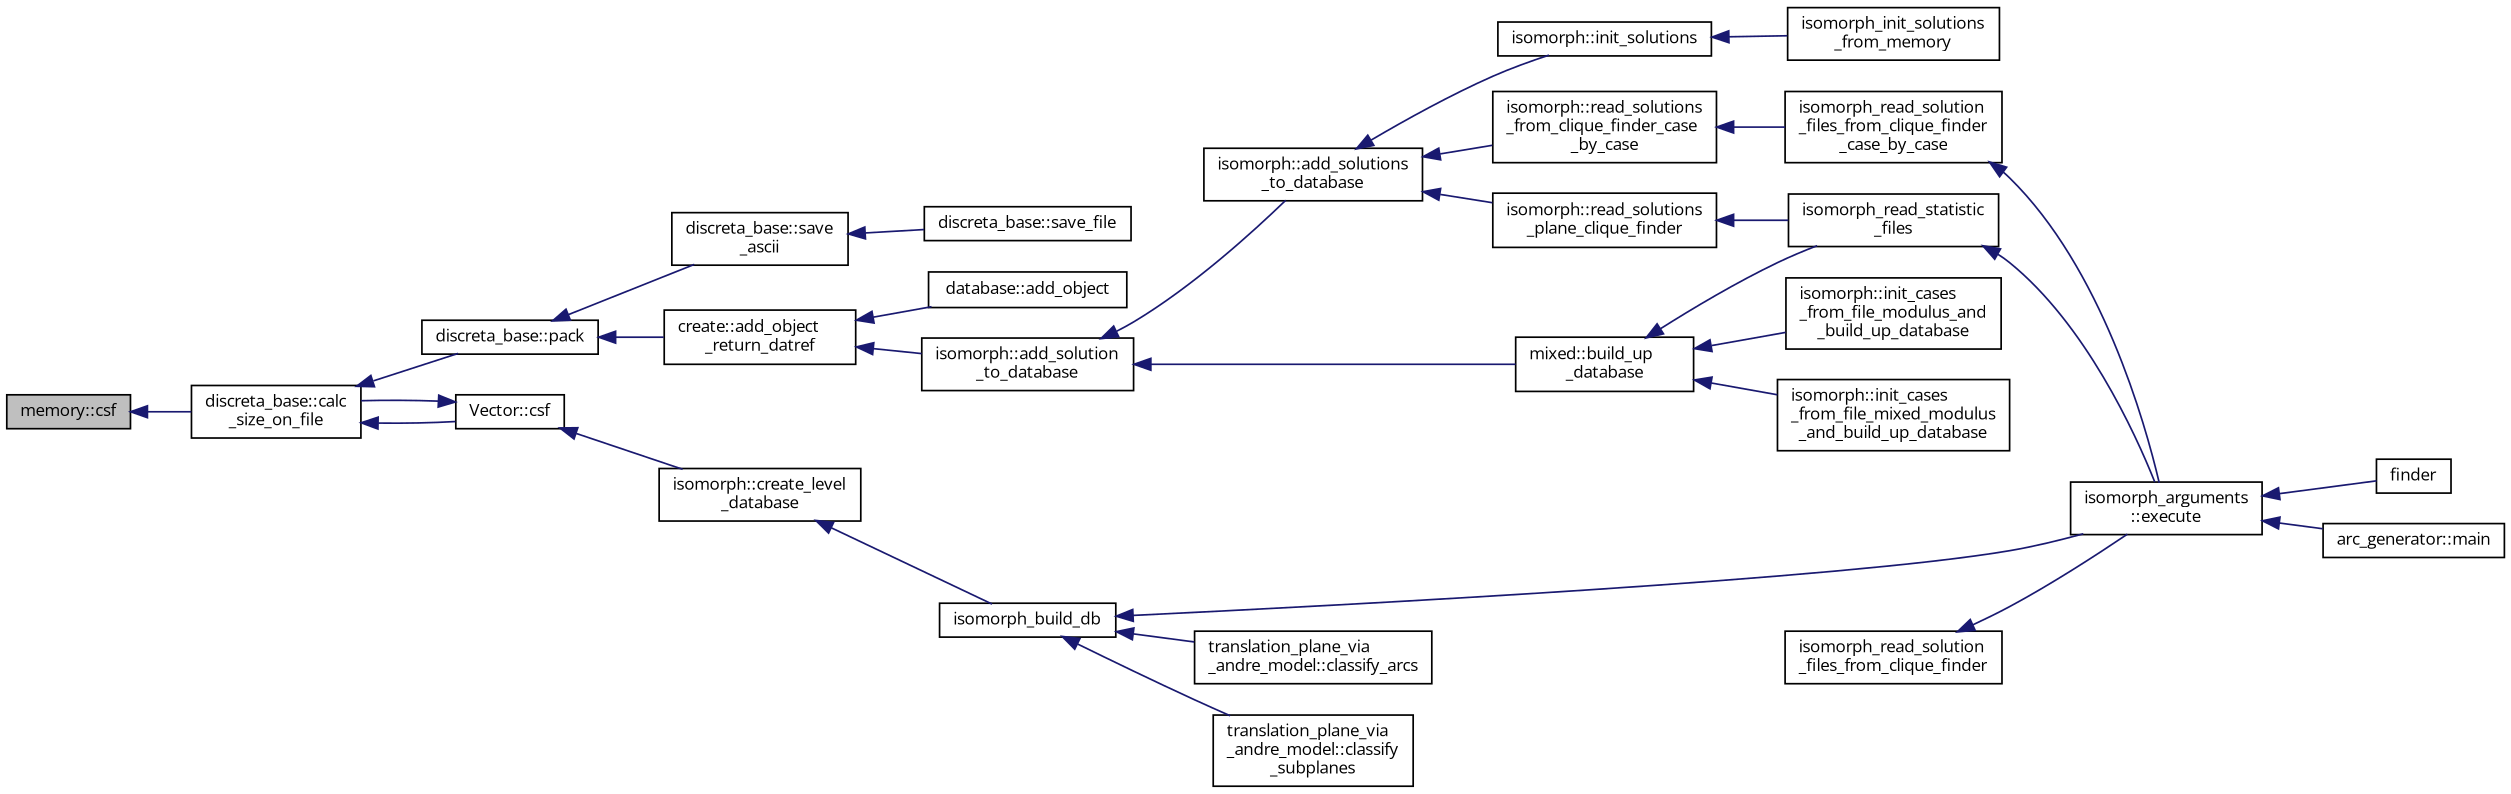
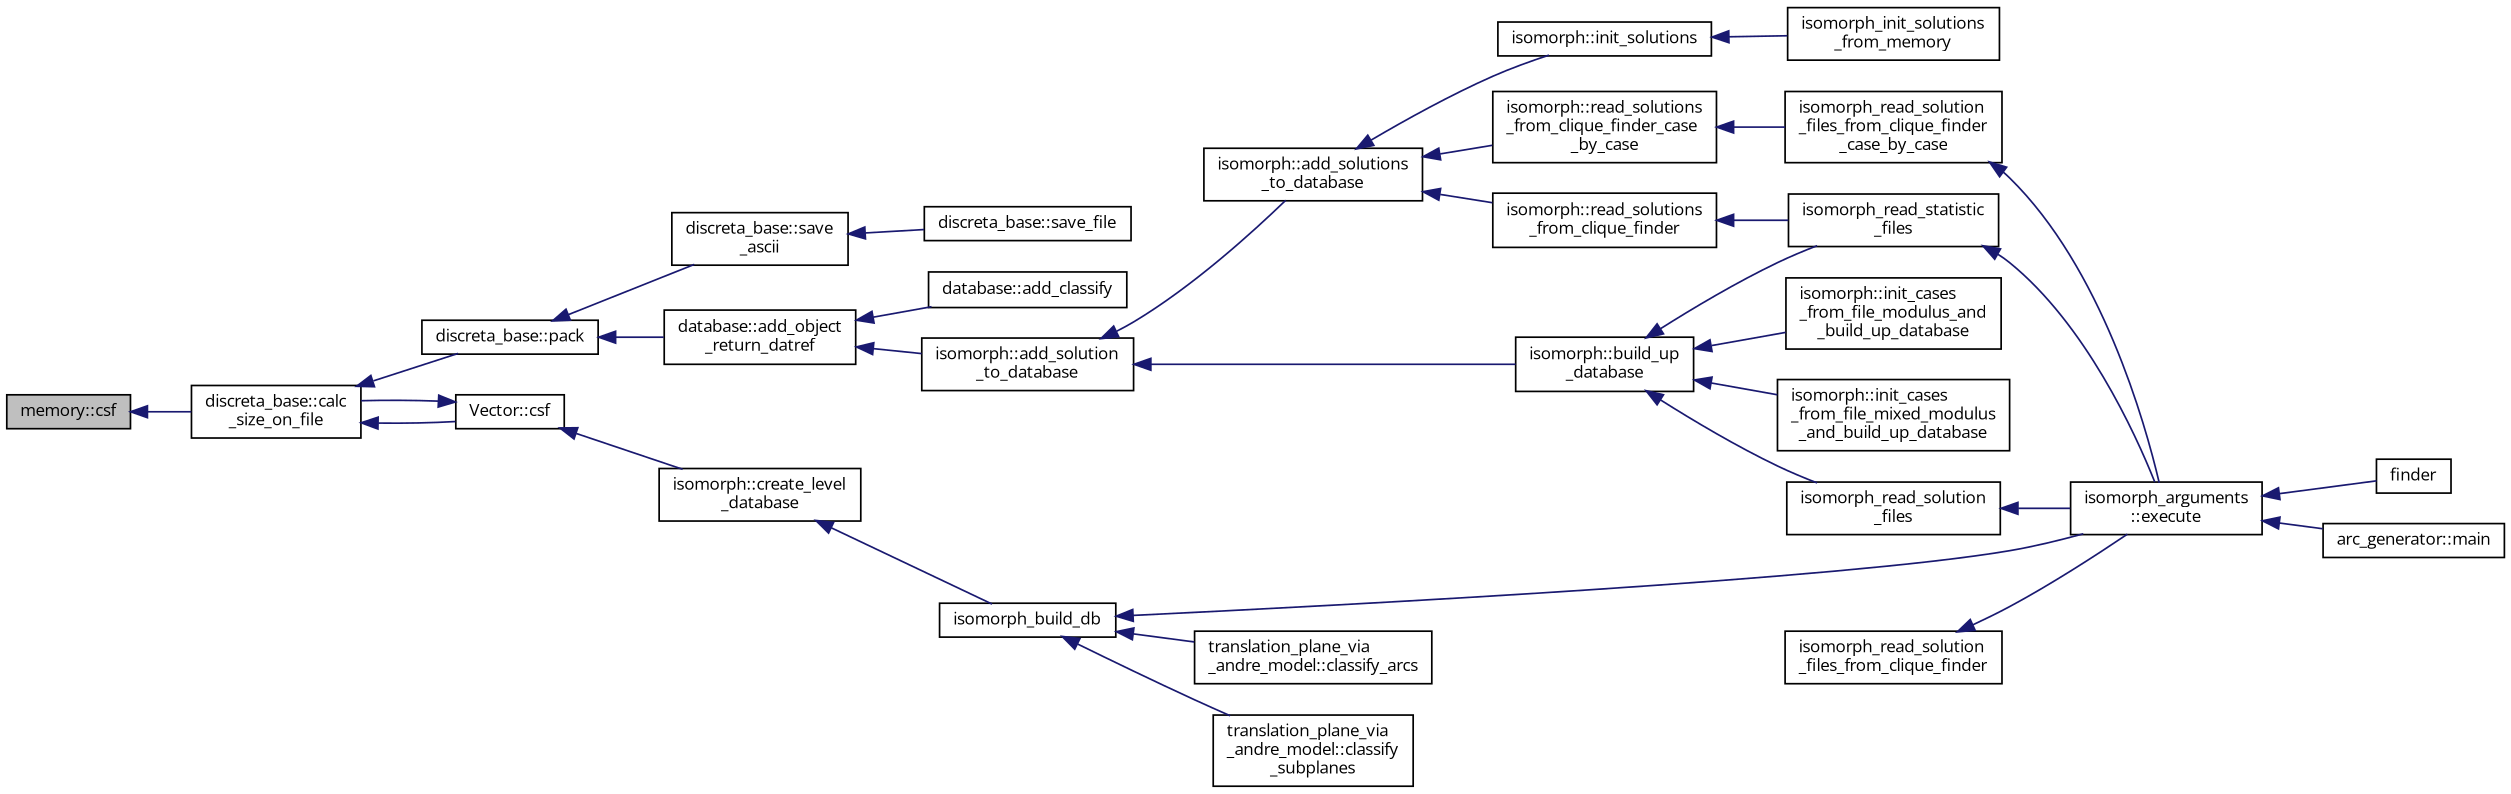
(1605, 220) -> (1605, 220)
(1028, 290) -> (1028, 290)
(760, 337) -> (760, 337)
(1605, 364) -> (1605, 364)
none -> (1894, 508)
